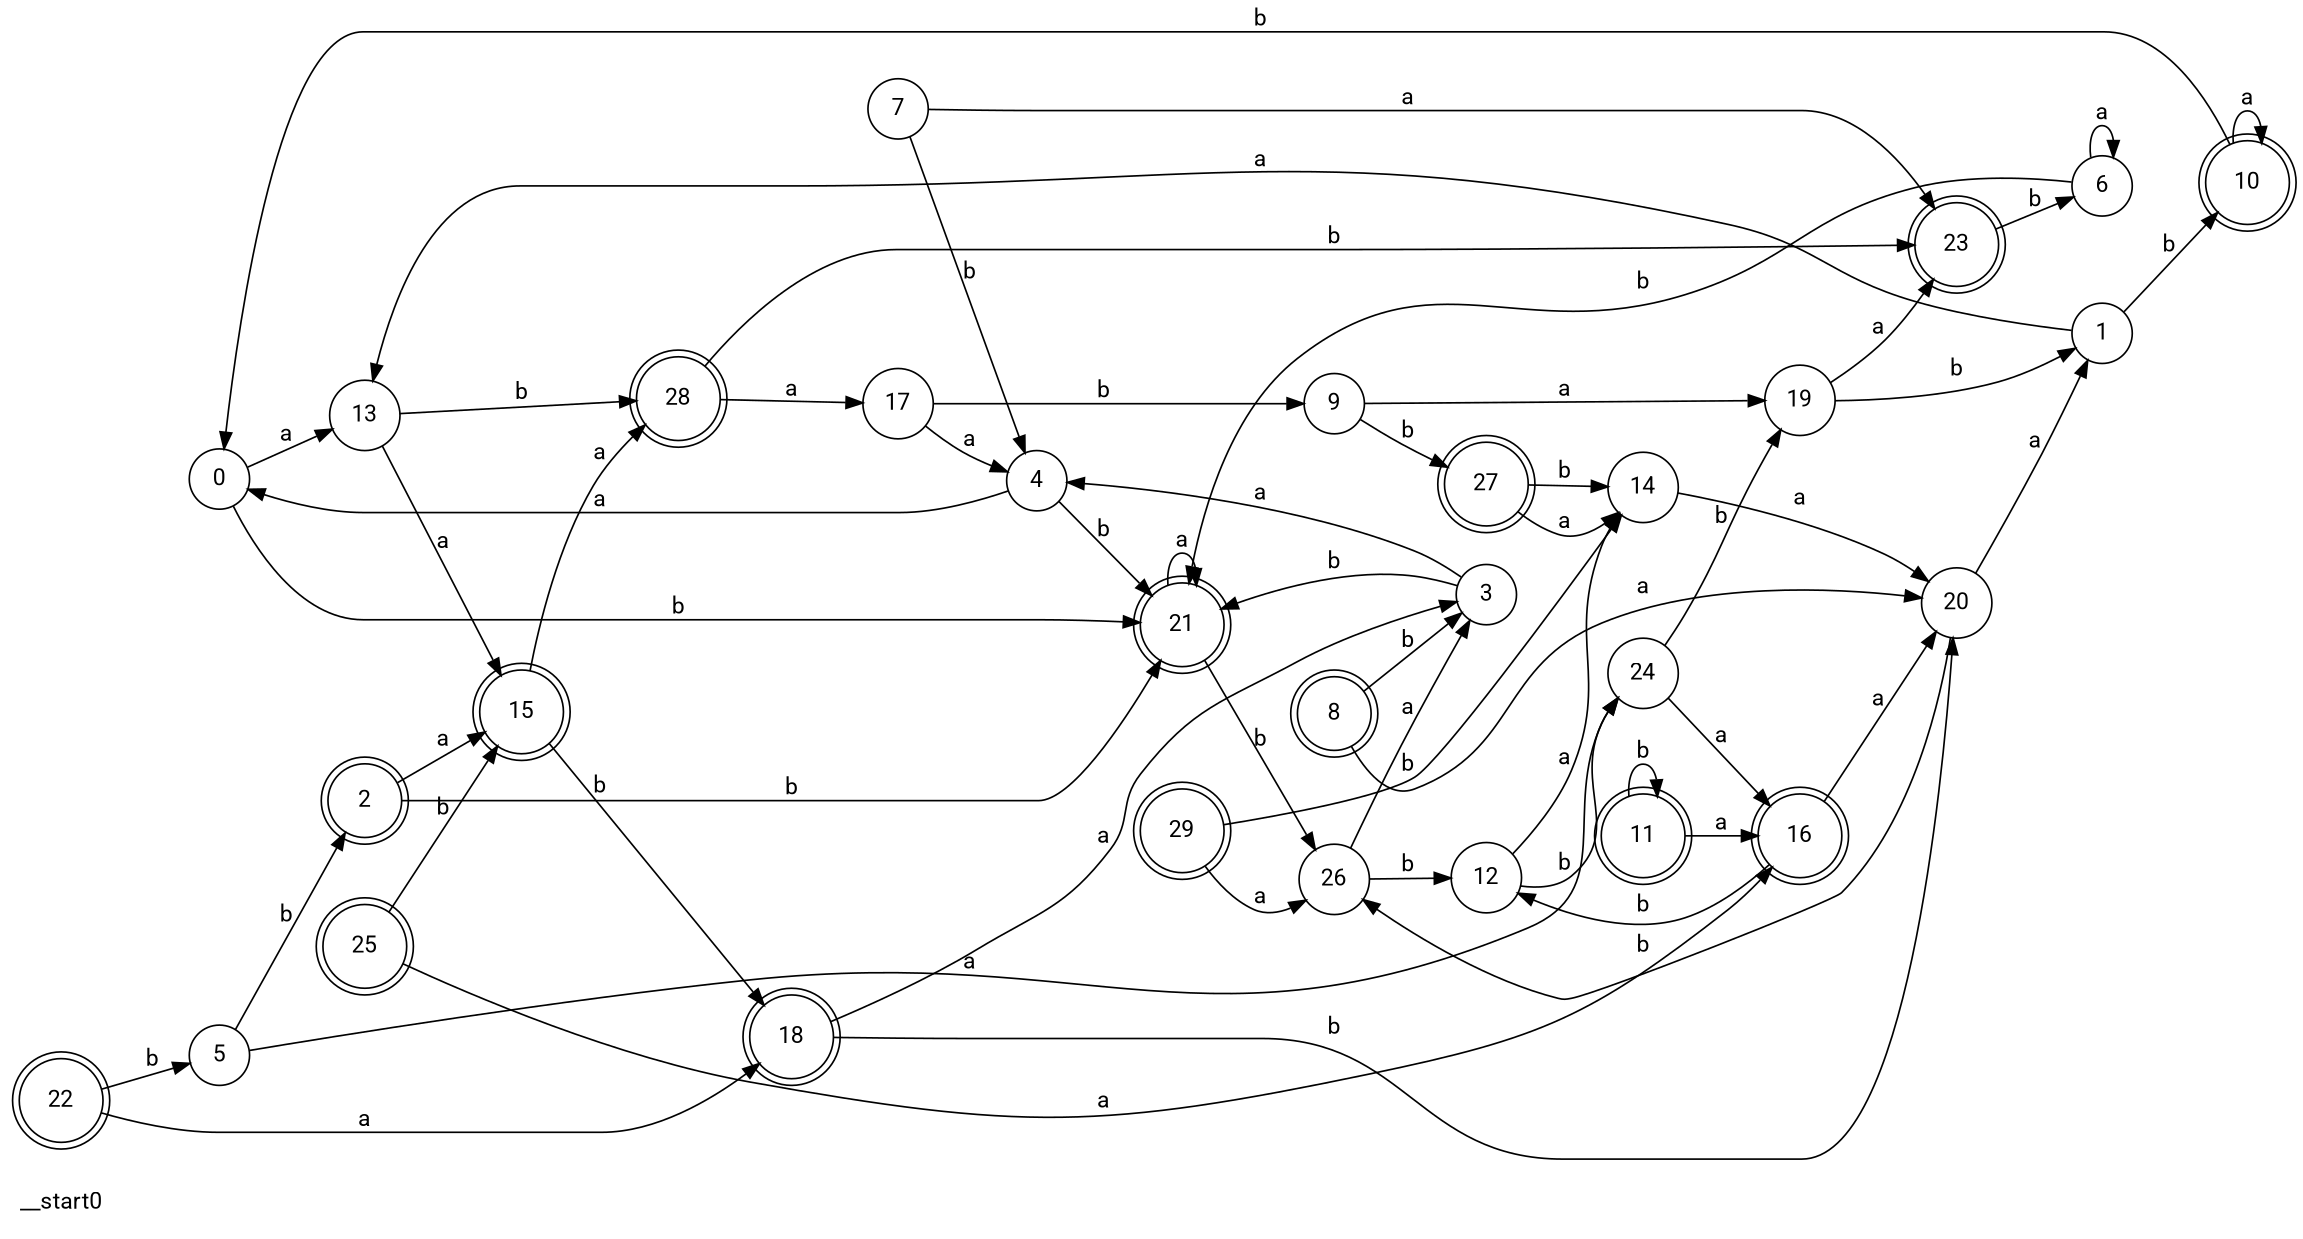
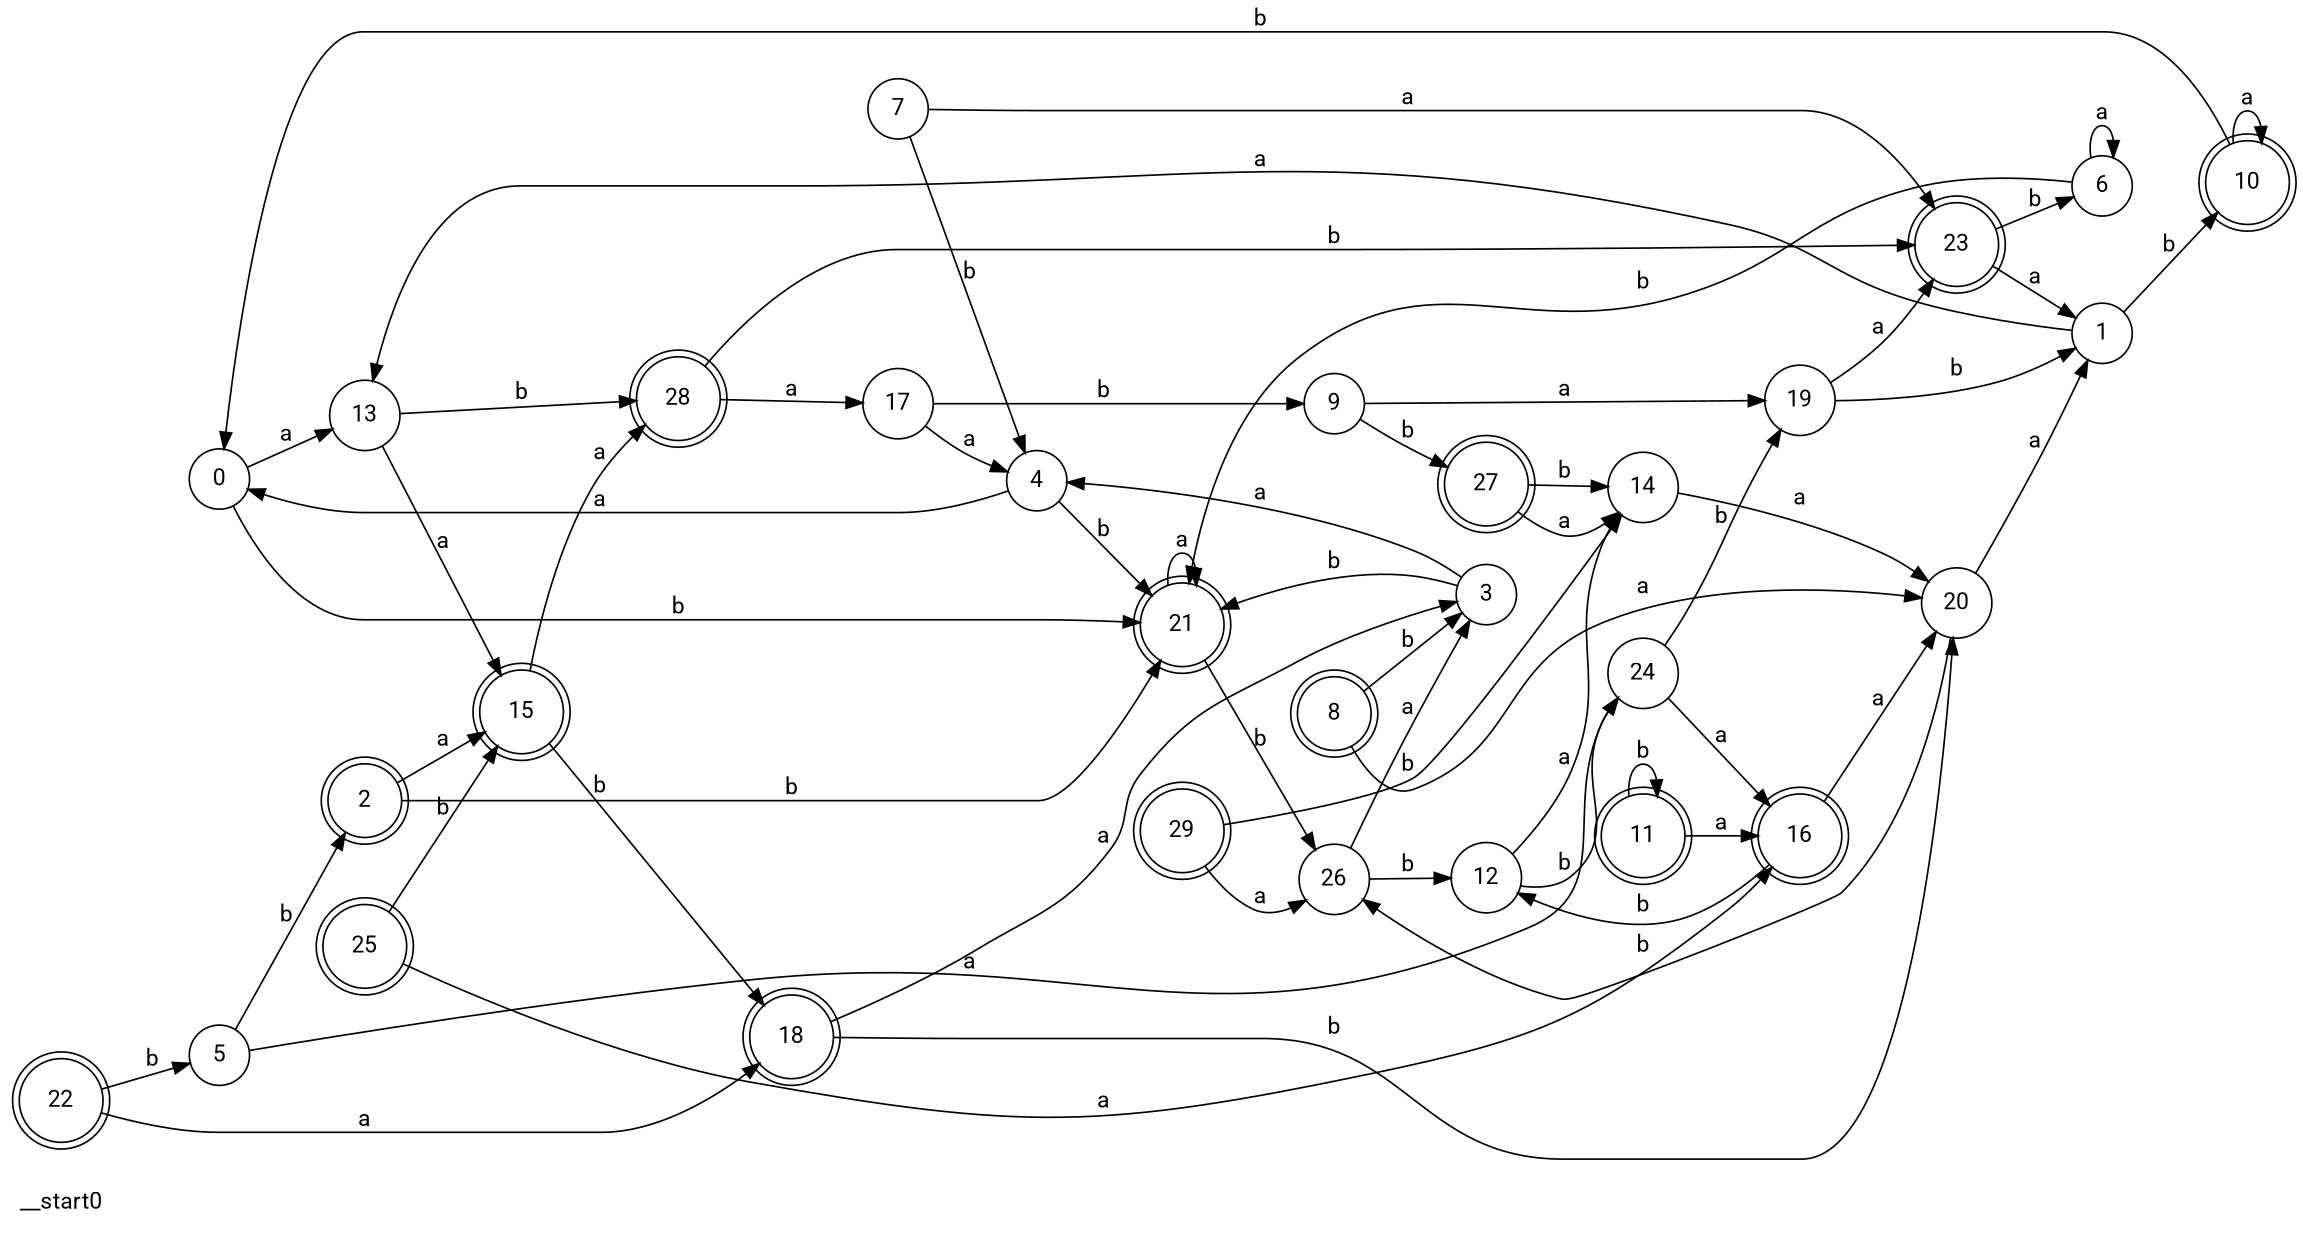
none -> (2027, 287)
